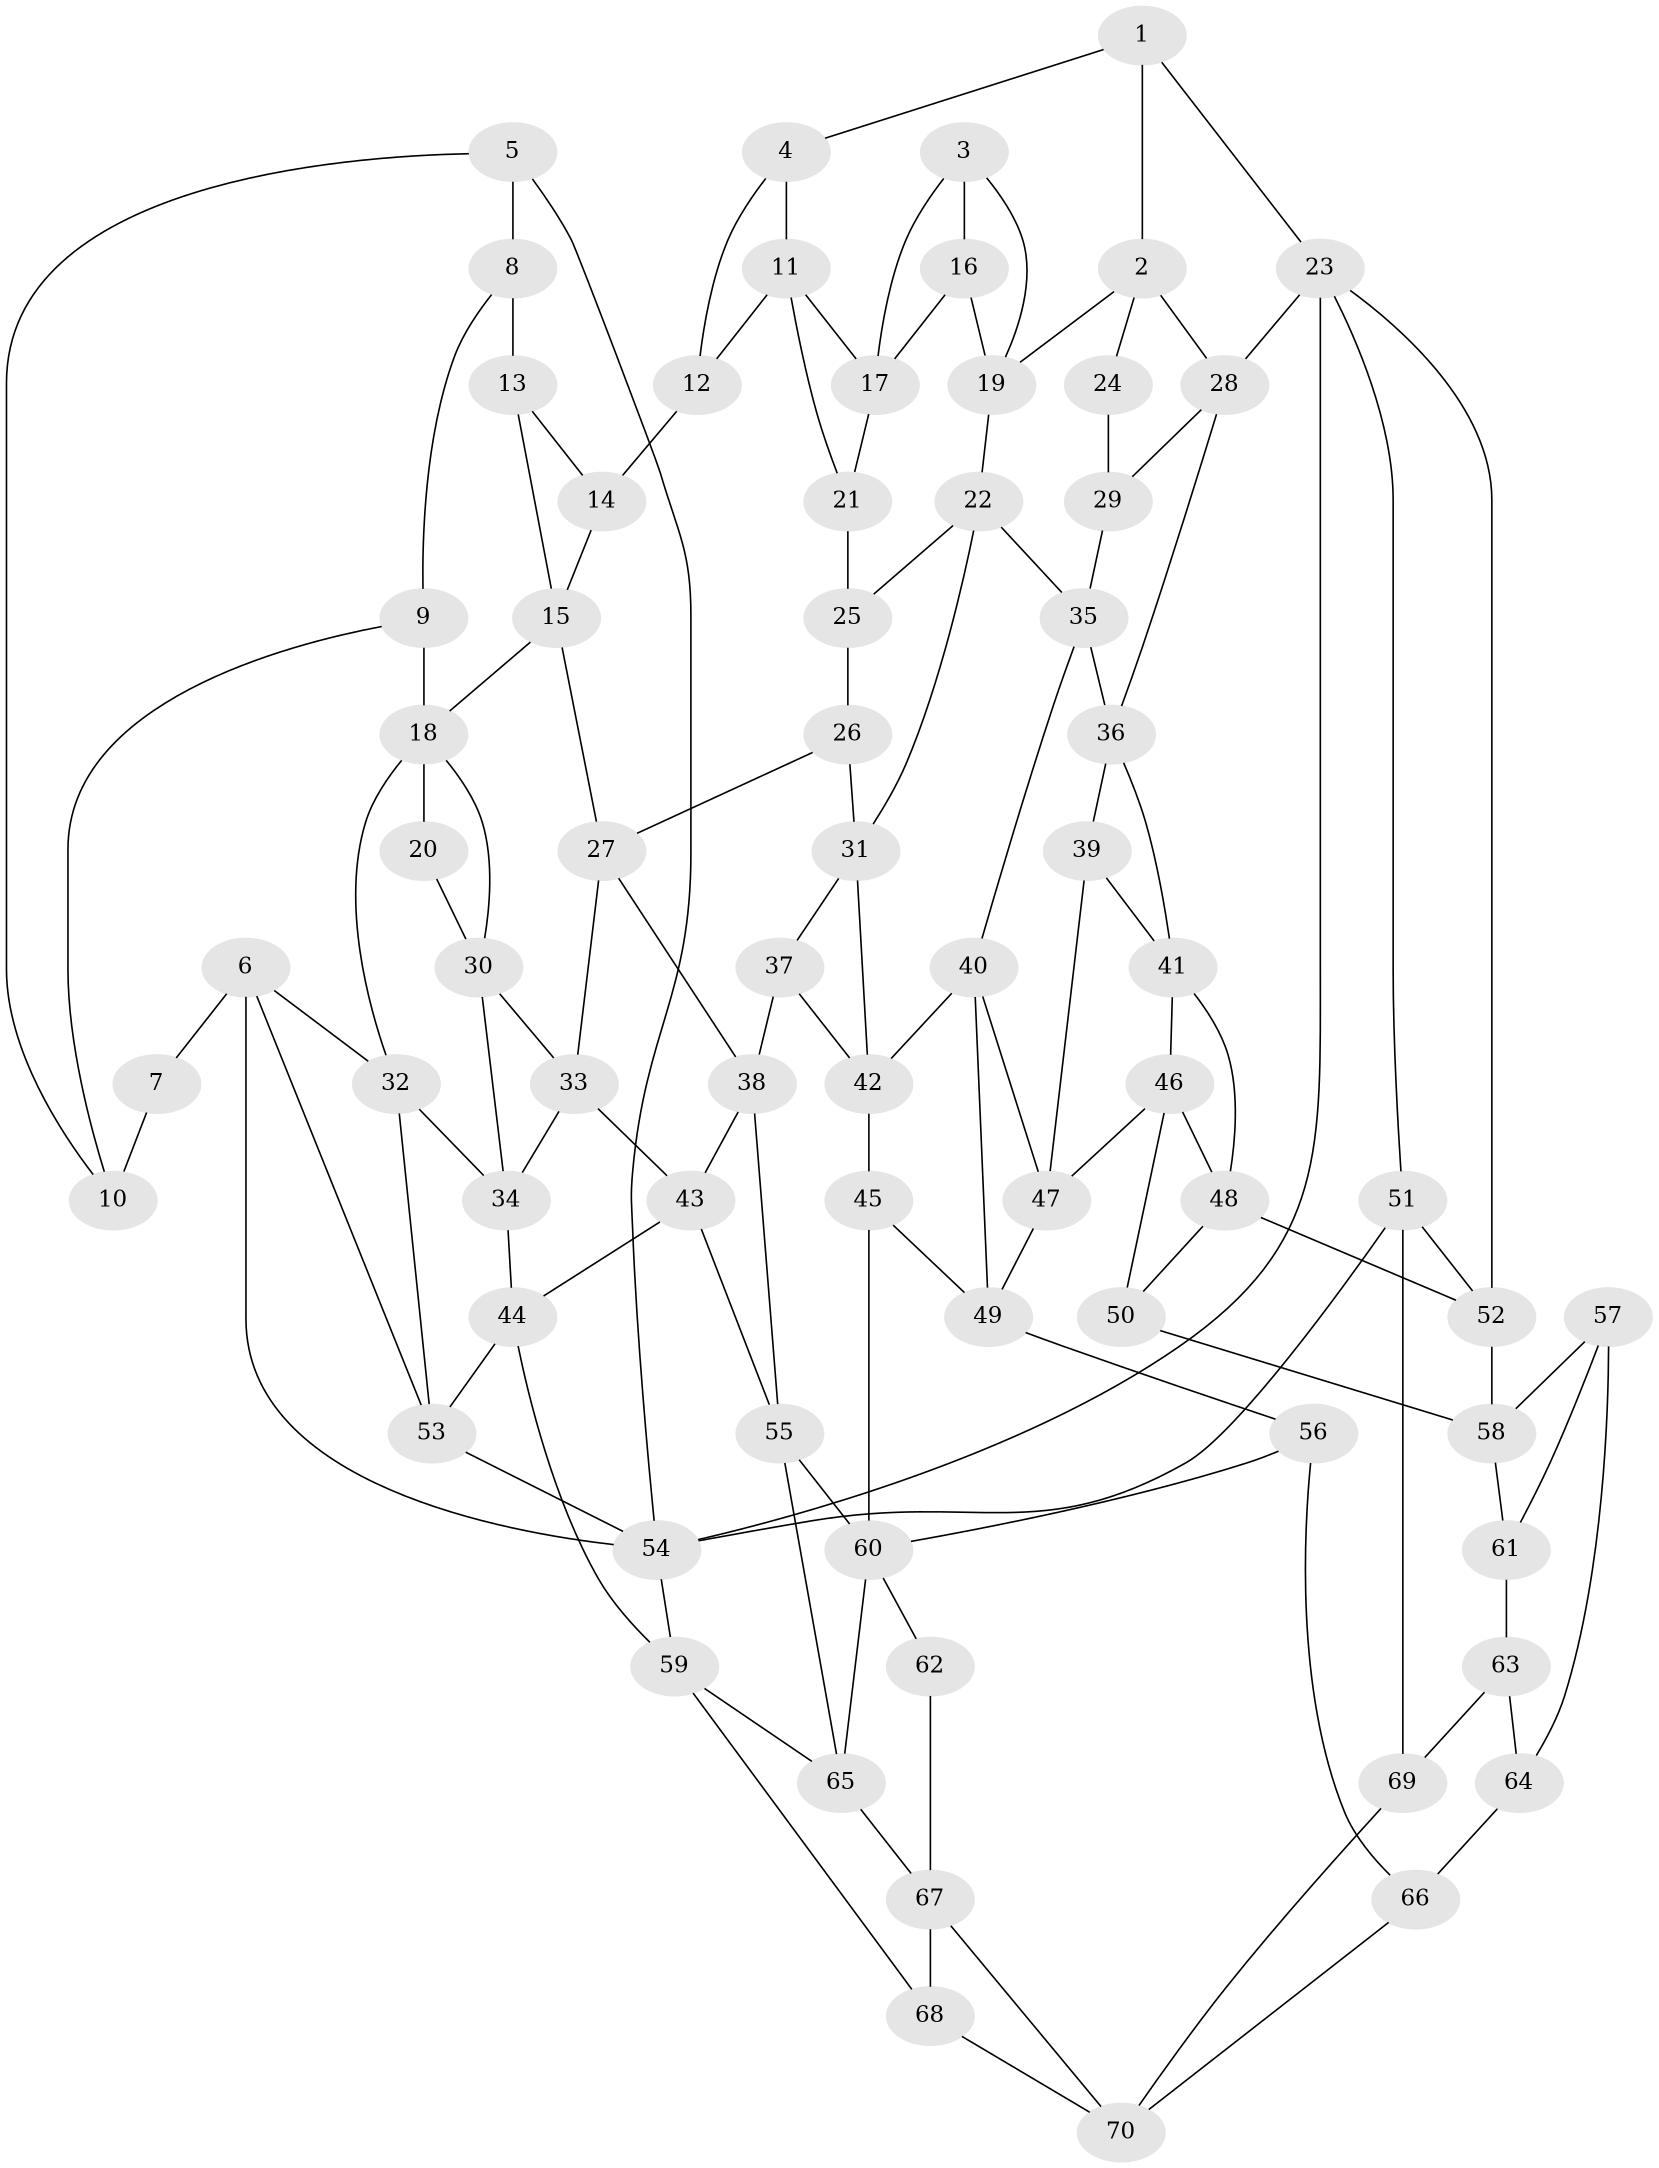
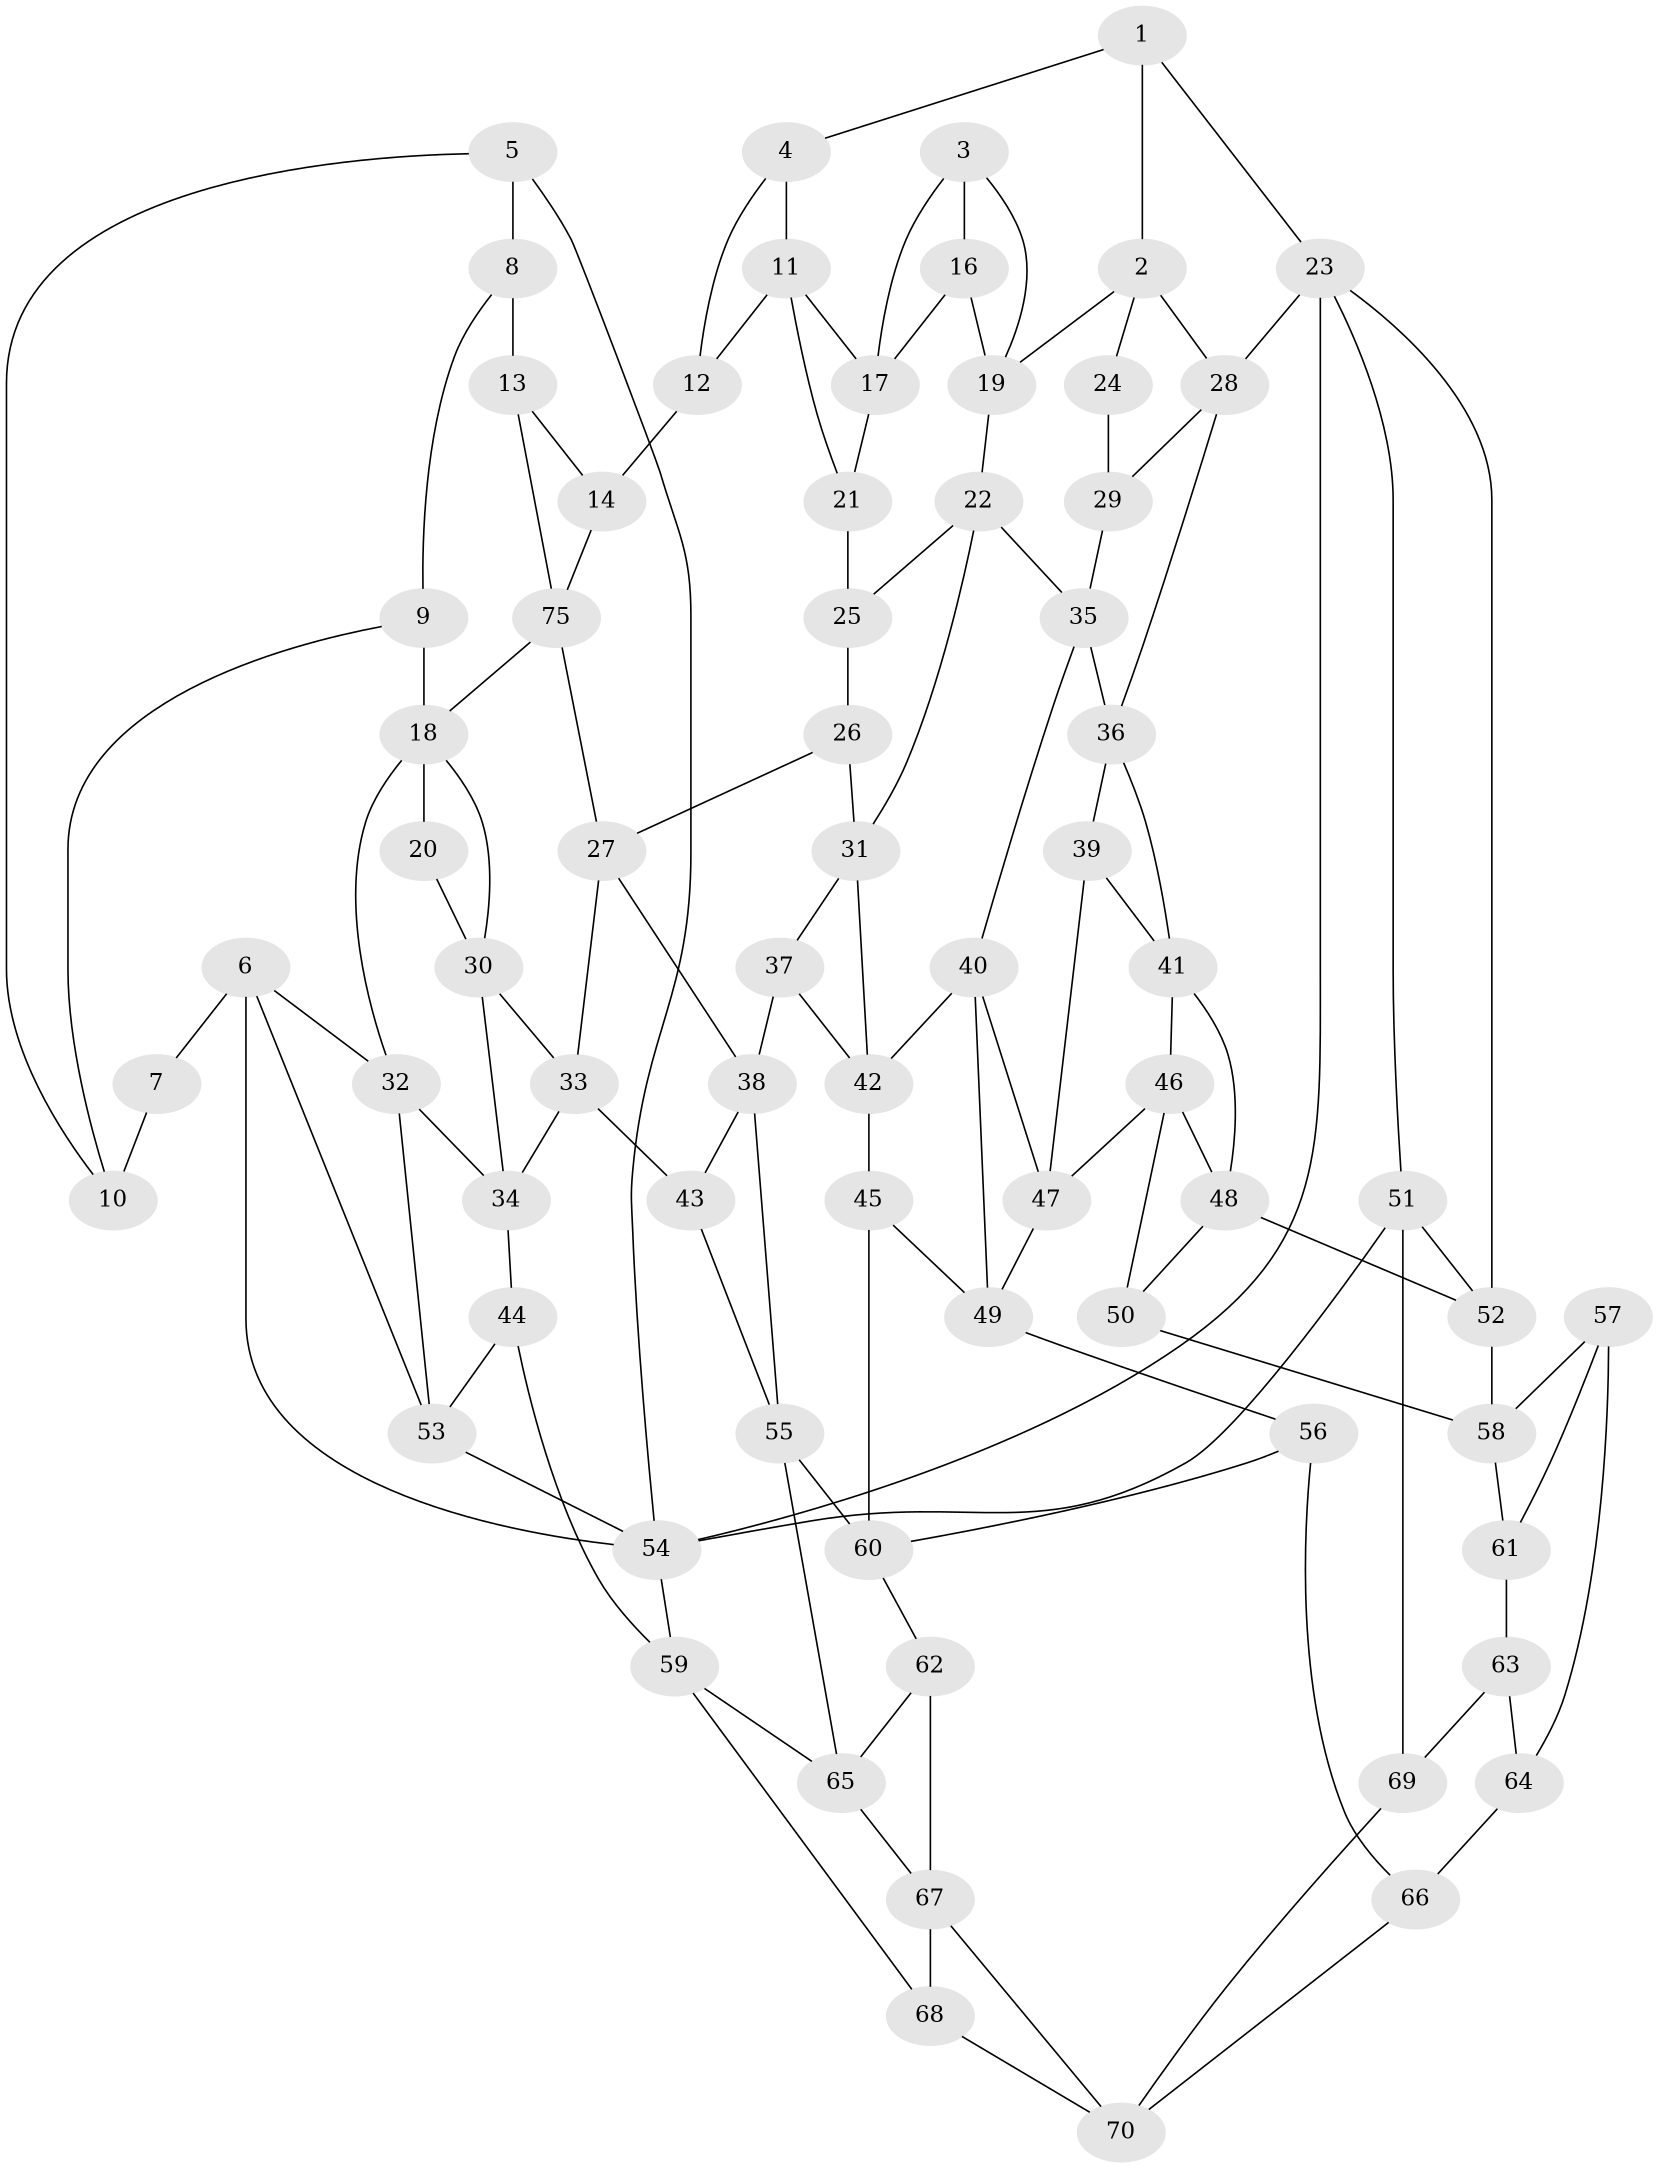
(557, 618) -> (557, 618)
(602, 1259) -> none
(855, 1667) -> (886, 1725)
